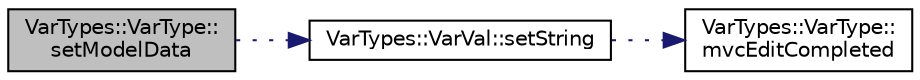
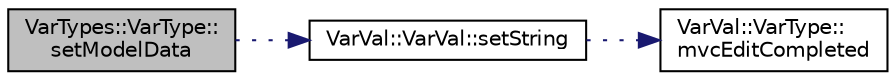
(460, 40) -> (448, 40)
(799, 40) -> (774, 40)
